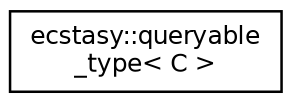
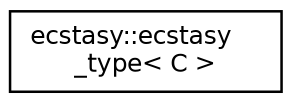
(146, 52) -> (146, 52)
